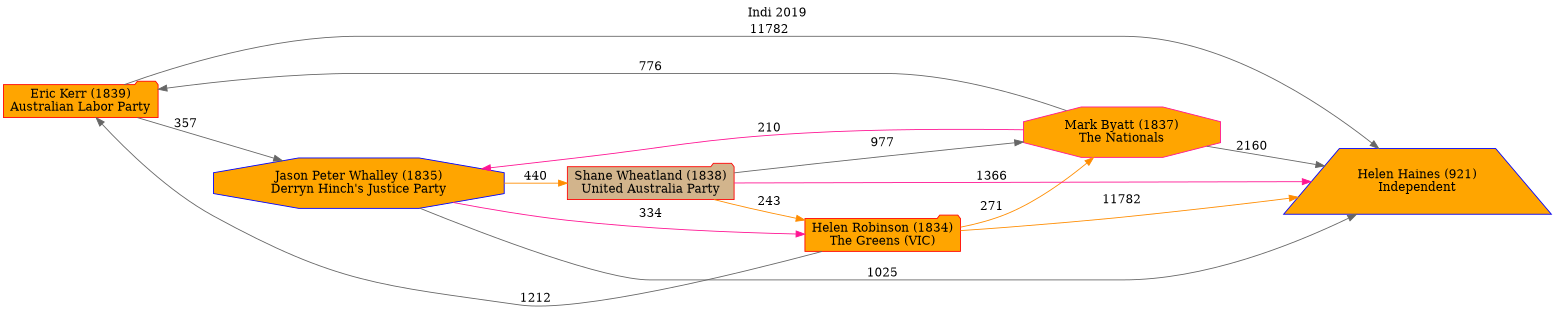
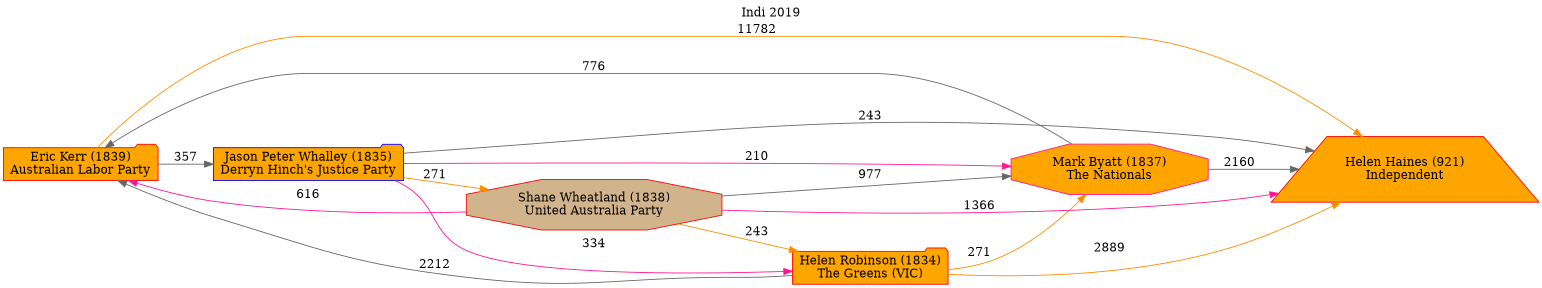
(758, 36) -> (720, 36)
(756, 136) -> (703, 163)
(536, 177) -> (435, 175)
(1417, 181) -> (1405, 169)
(359, 183) -> (308, 164)
(651, 183) -> (594, 205)
(1122, 200) -> (1110, 248)
none -> (300, 210)
(883, 273) -> (870, 116)
(536, 298) -> (435, 265)
